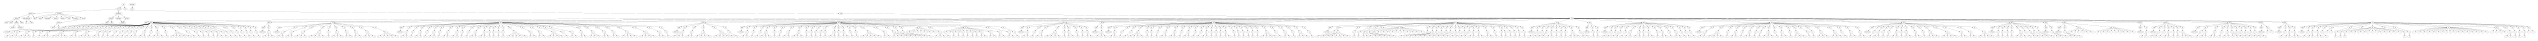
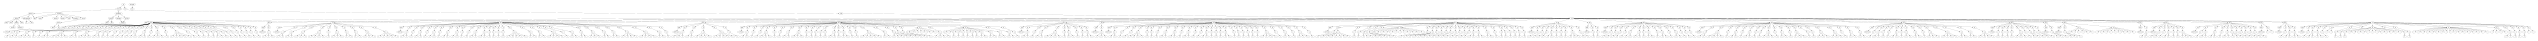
(48, 18) -> none
